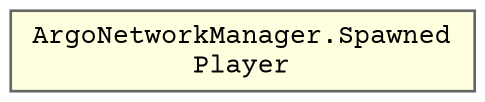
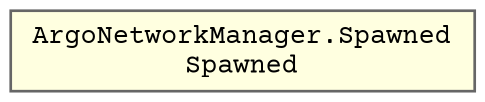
(243, 51) -> (243, 51)
